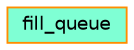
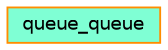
(67, 25) -> (84, 25)
